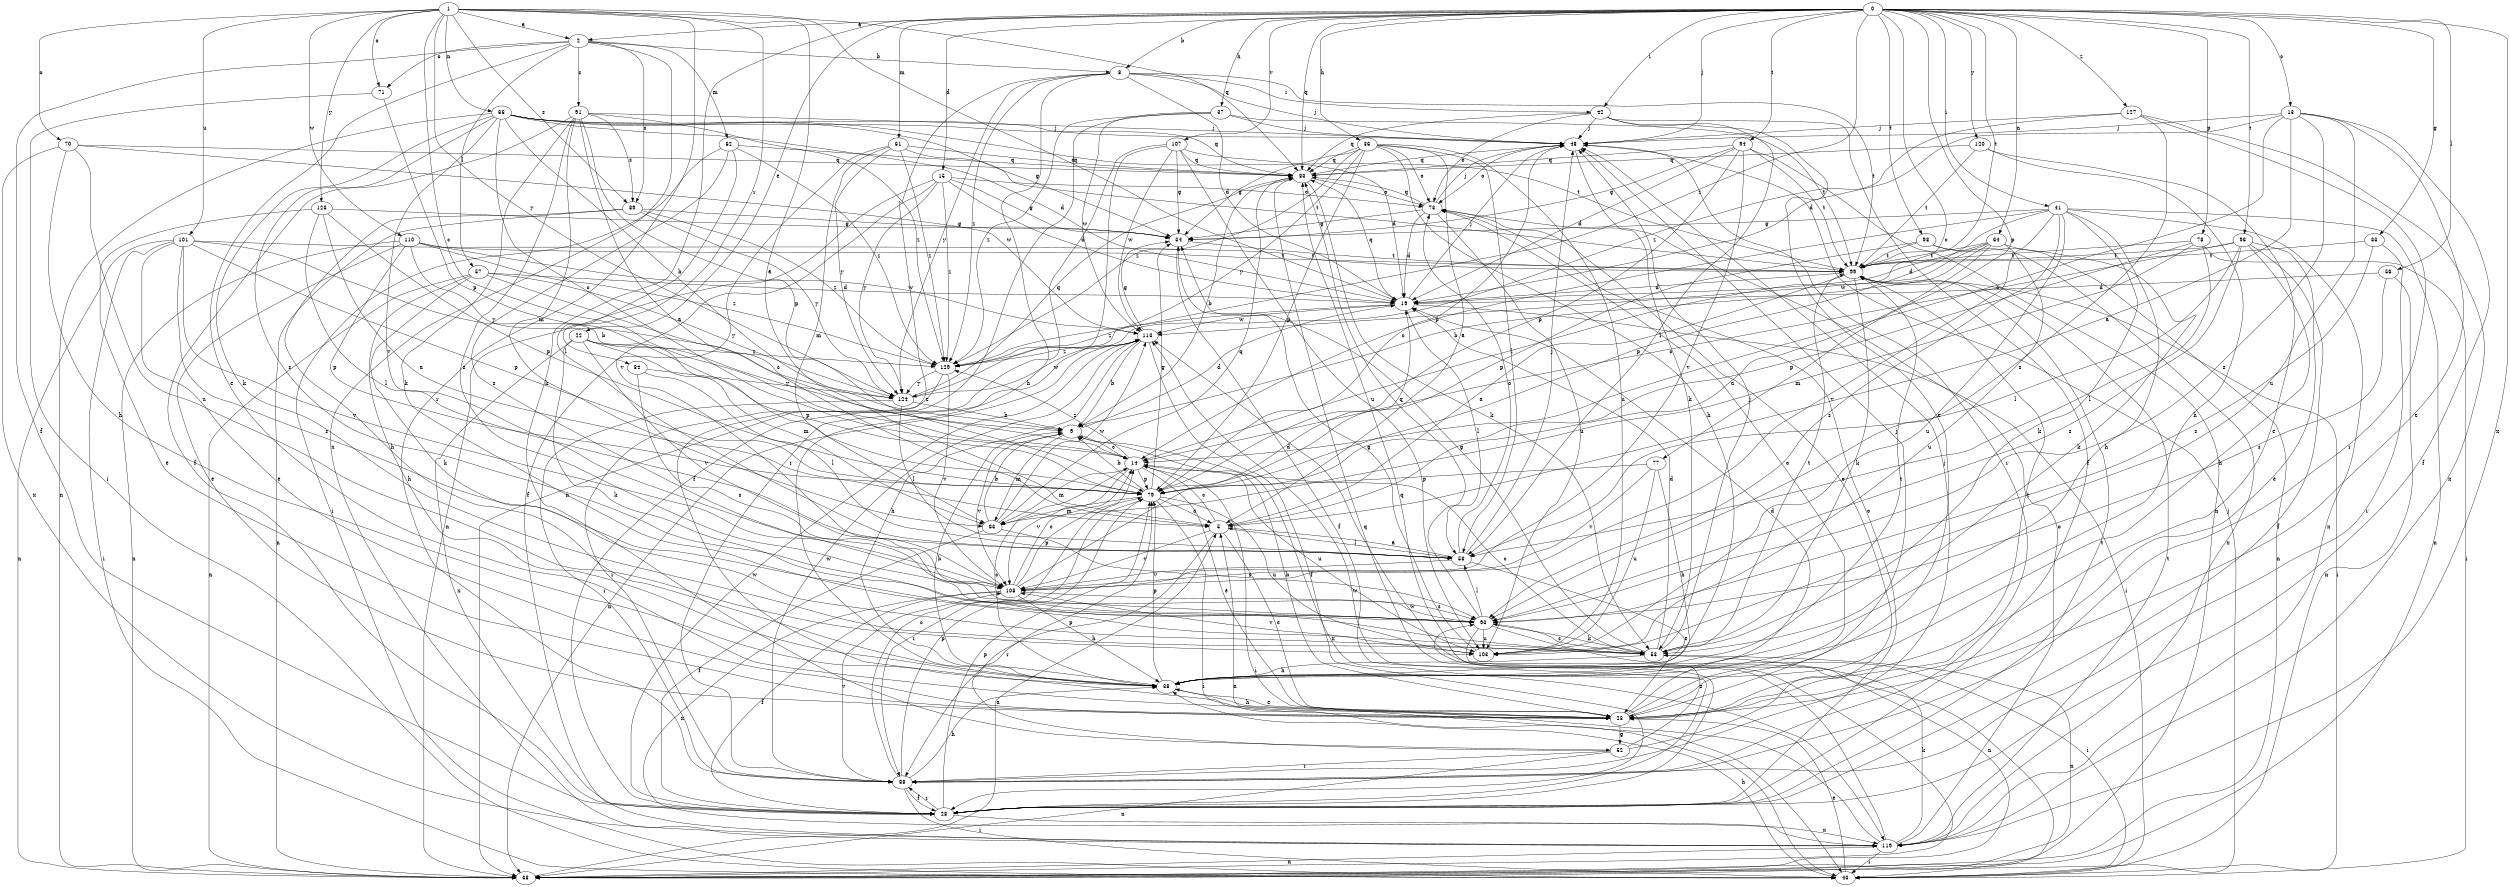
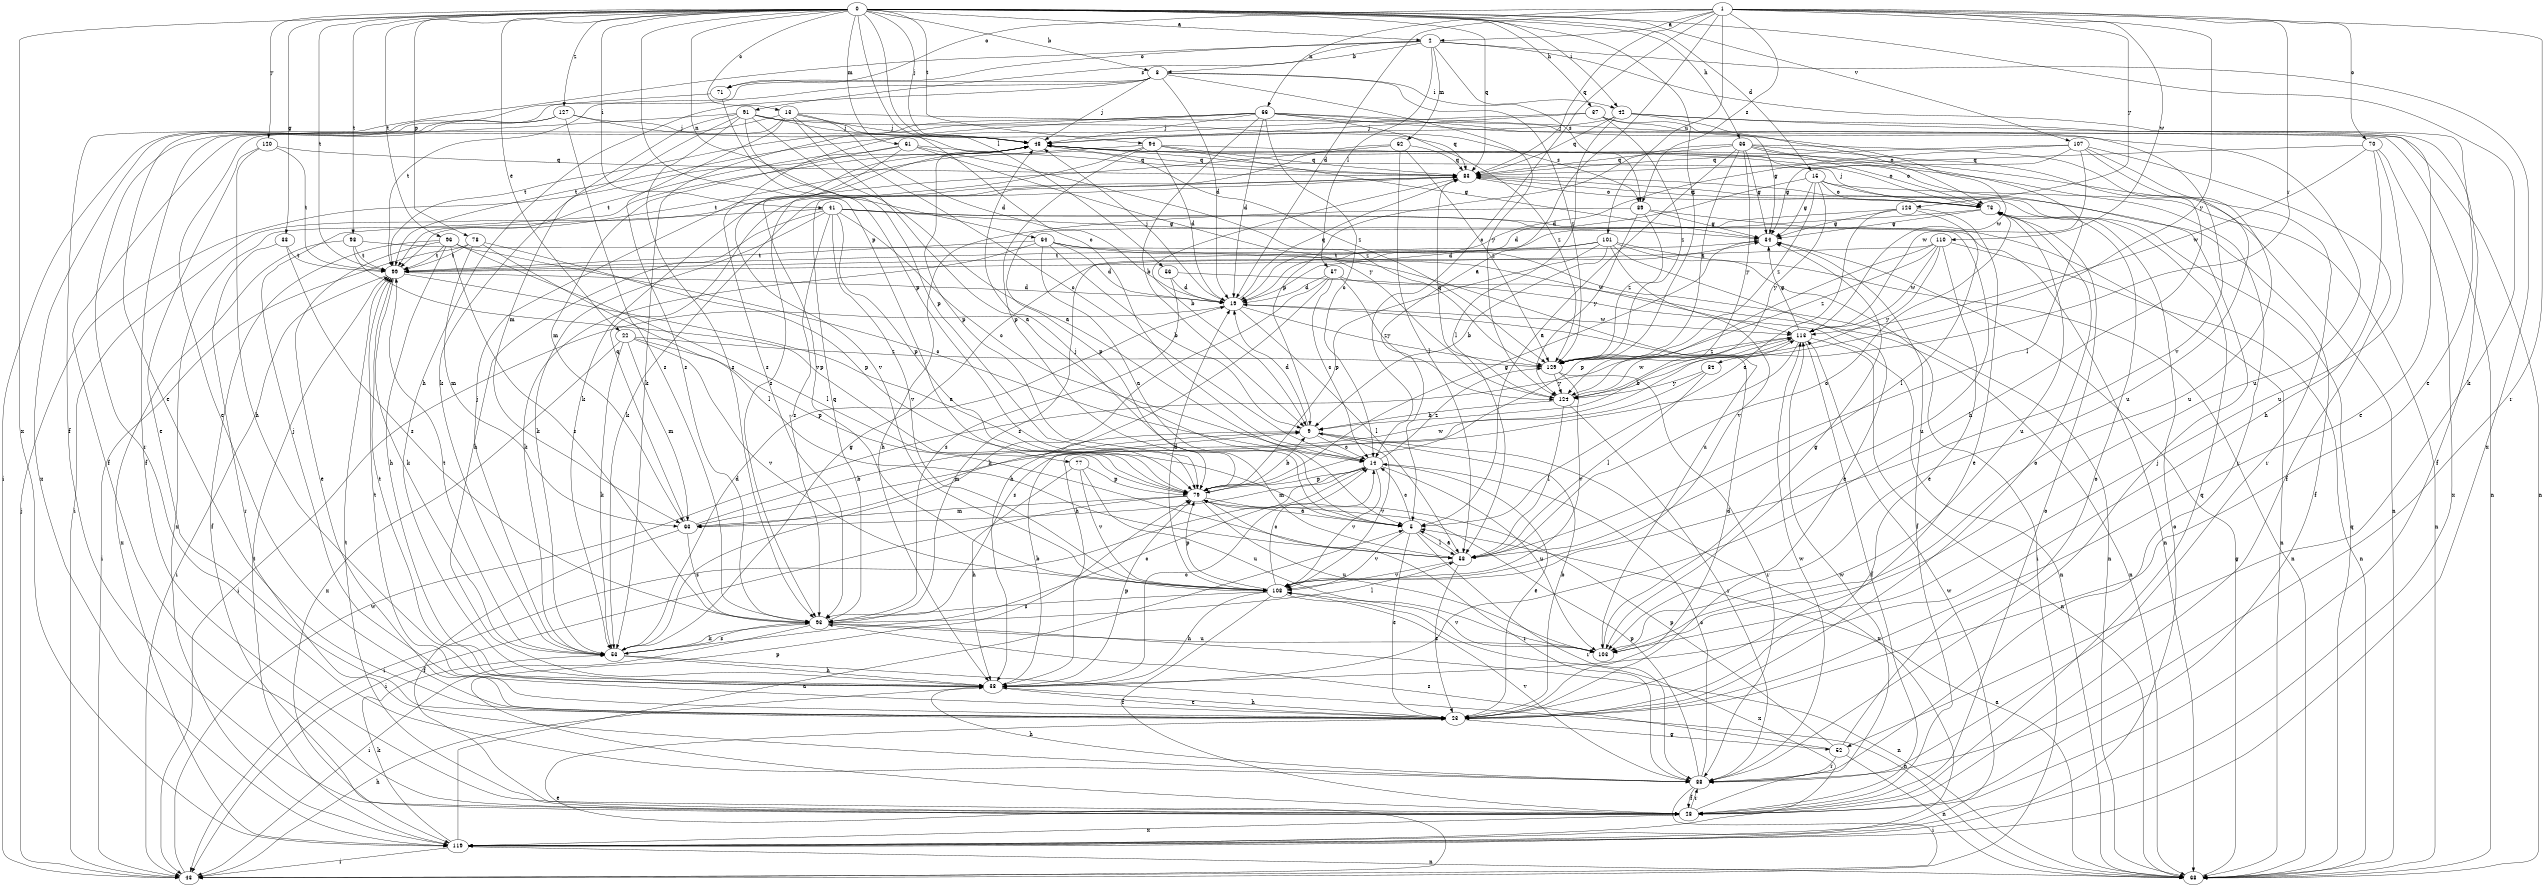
(1277, 341) -> (1443, 206)
none -> (2170, 464)
